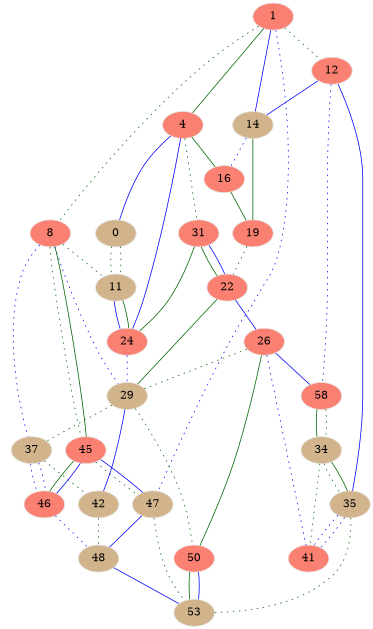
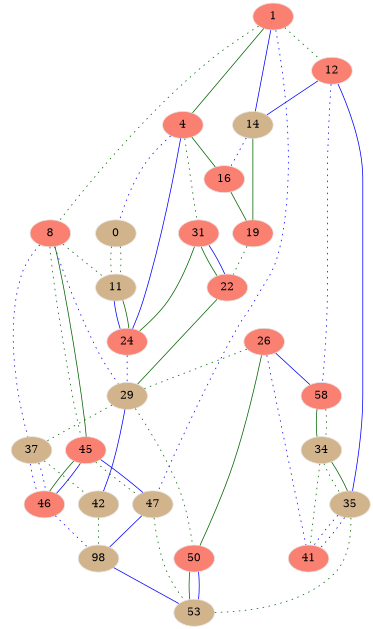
(139, 174) -> (139, 174)
(243, 310) -> none
(99, 559) -> (99, 559)
